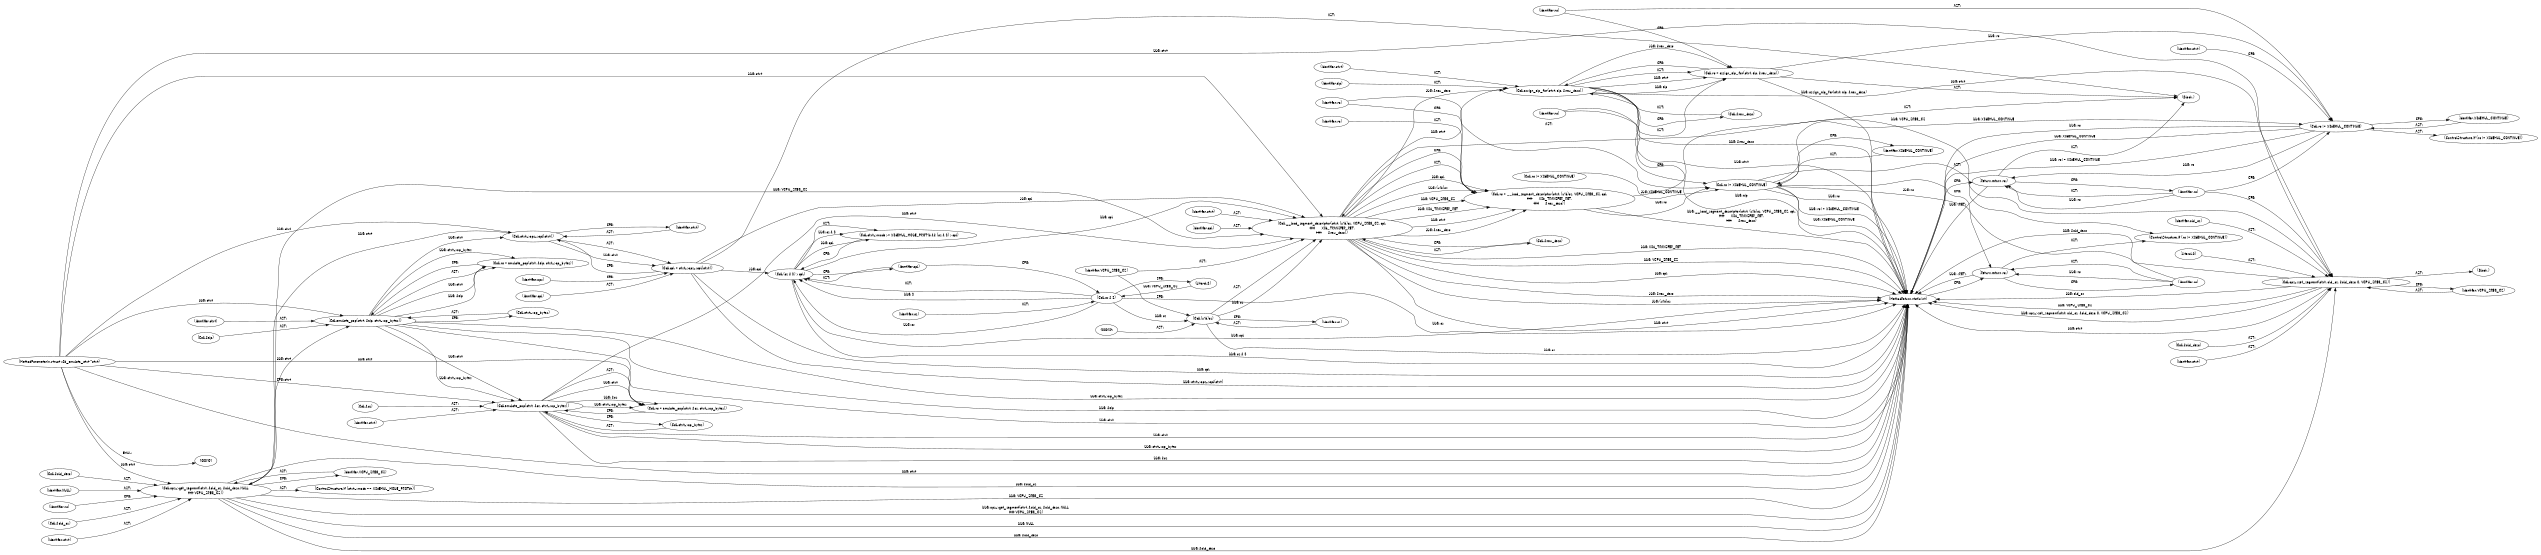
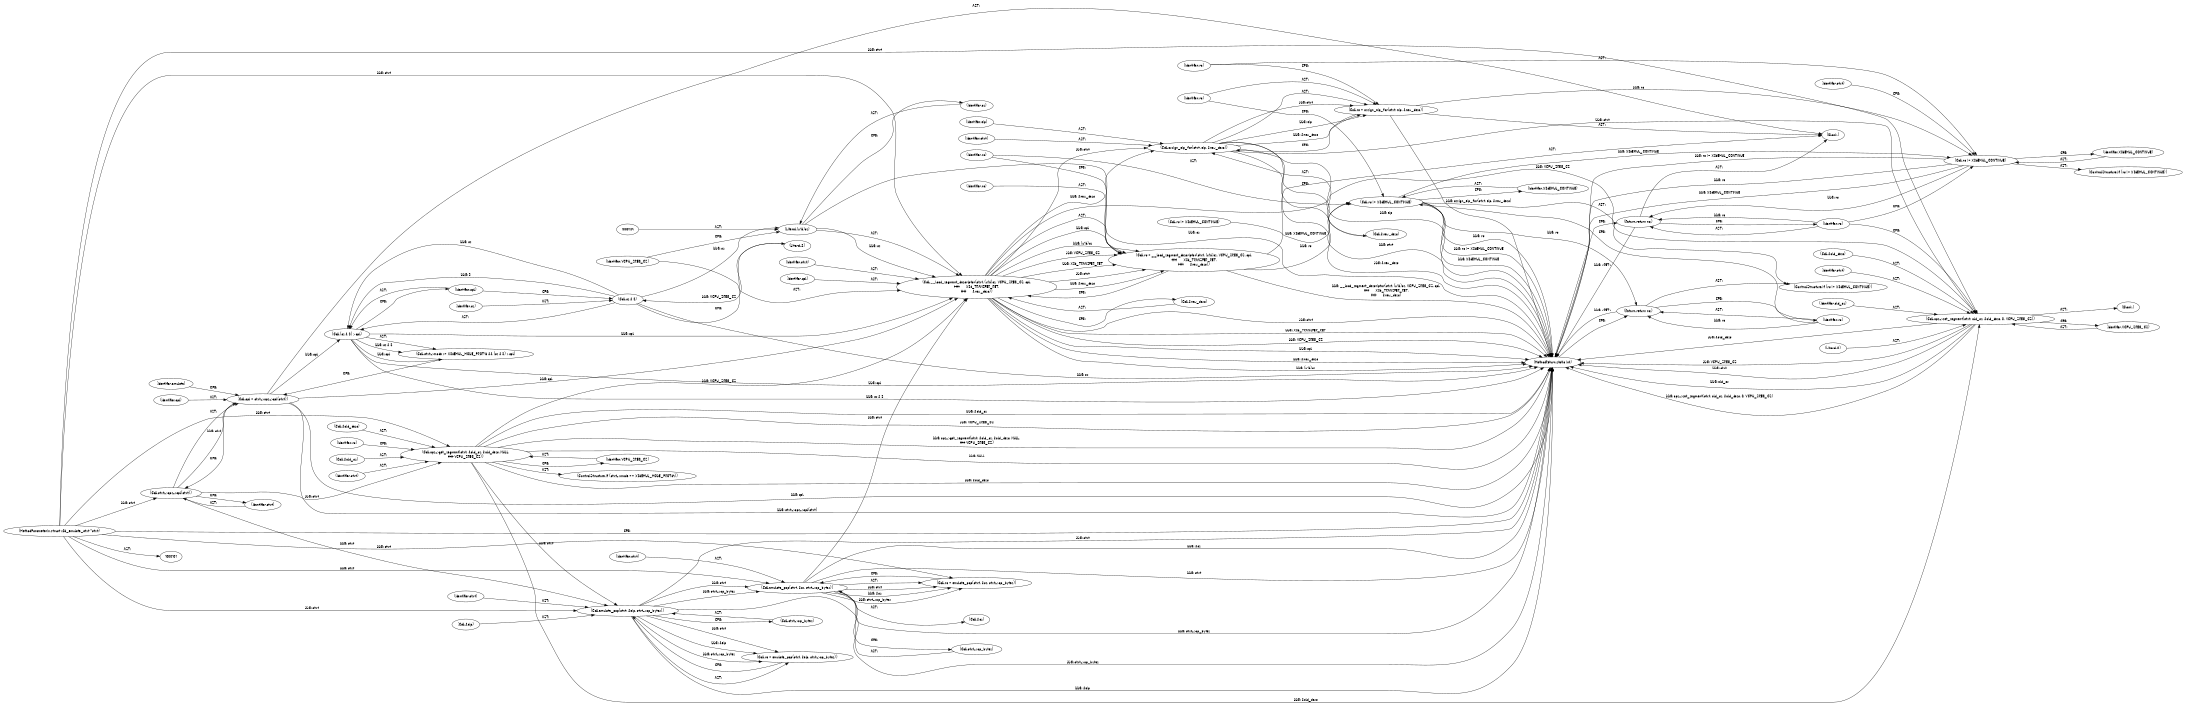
(423, 256) -> (391, 563)
(835, 257) -> (364, 377)
(533, 280) -> (171, 384)
(1203, 319) -> (797, 229)
(284, 380) -> (347, 568)
(429, 406) -> (893, 622)
(128, 453) -> (128, 549)
(909, 472) -> (628, 531)
(59, 491) -> none
